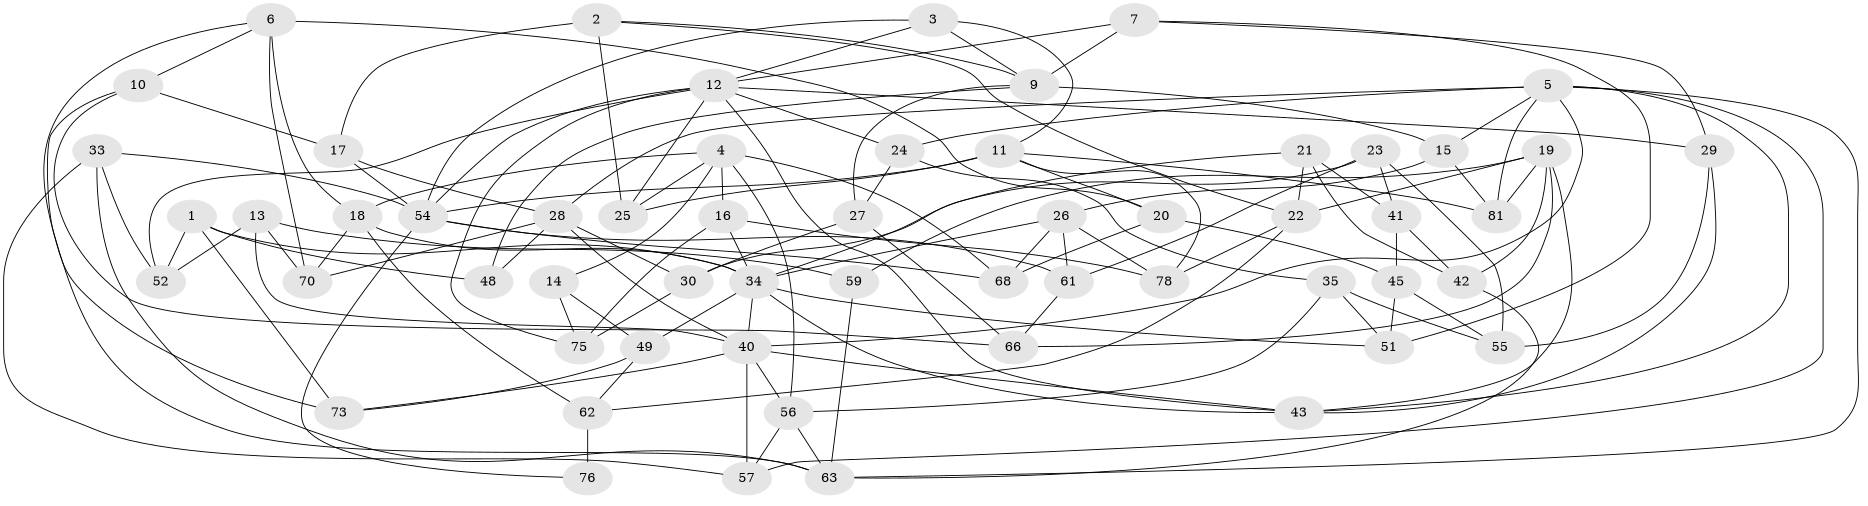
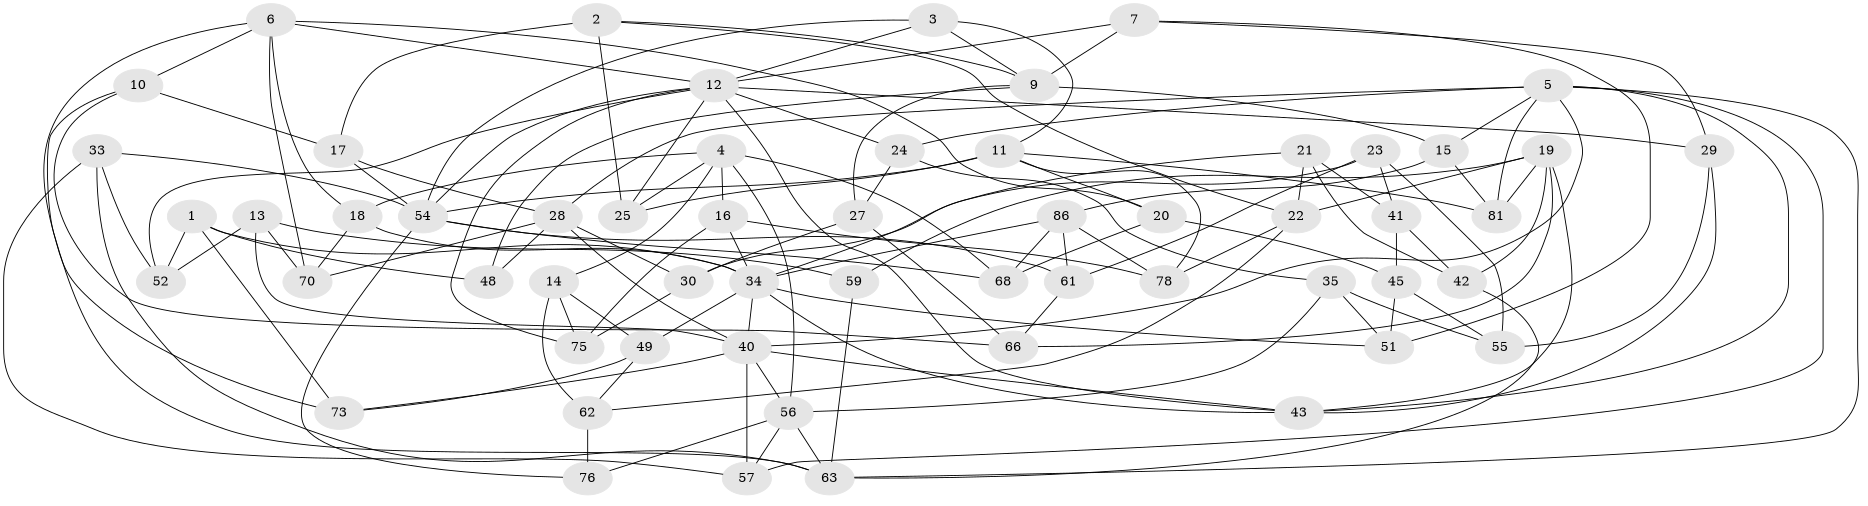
none -> (493, 53)
(1062, 217) -> (1062, 217)
(470, 335) -> (544, 353)
none -> (688, 446)
